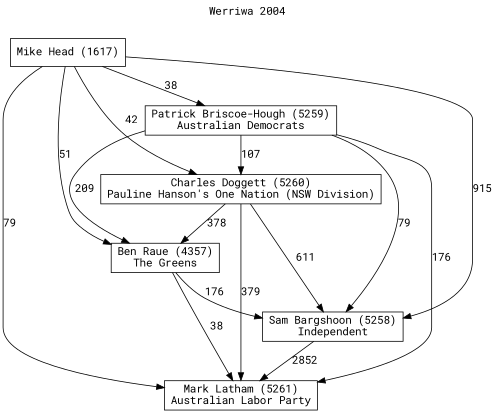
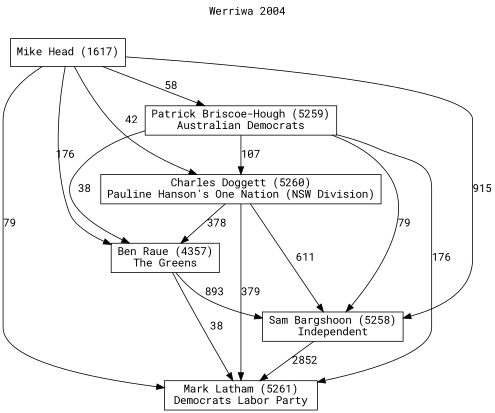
(171, 86) -> (171, 86)
(65, 155) -> (65, 155)
(85, 189) -> (85, 189)
(214, 292) -> (214, 292)
(241, 395) -> (241, 395)
